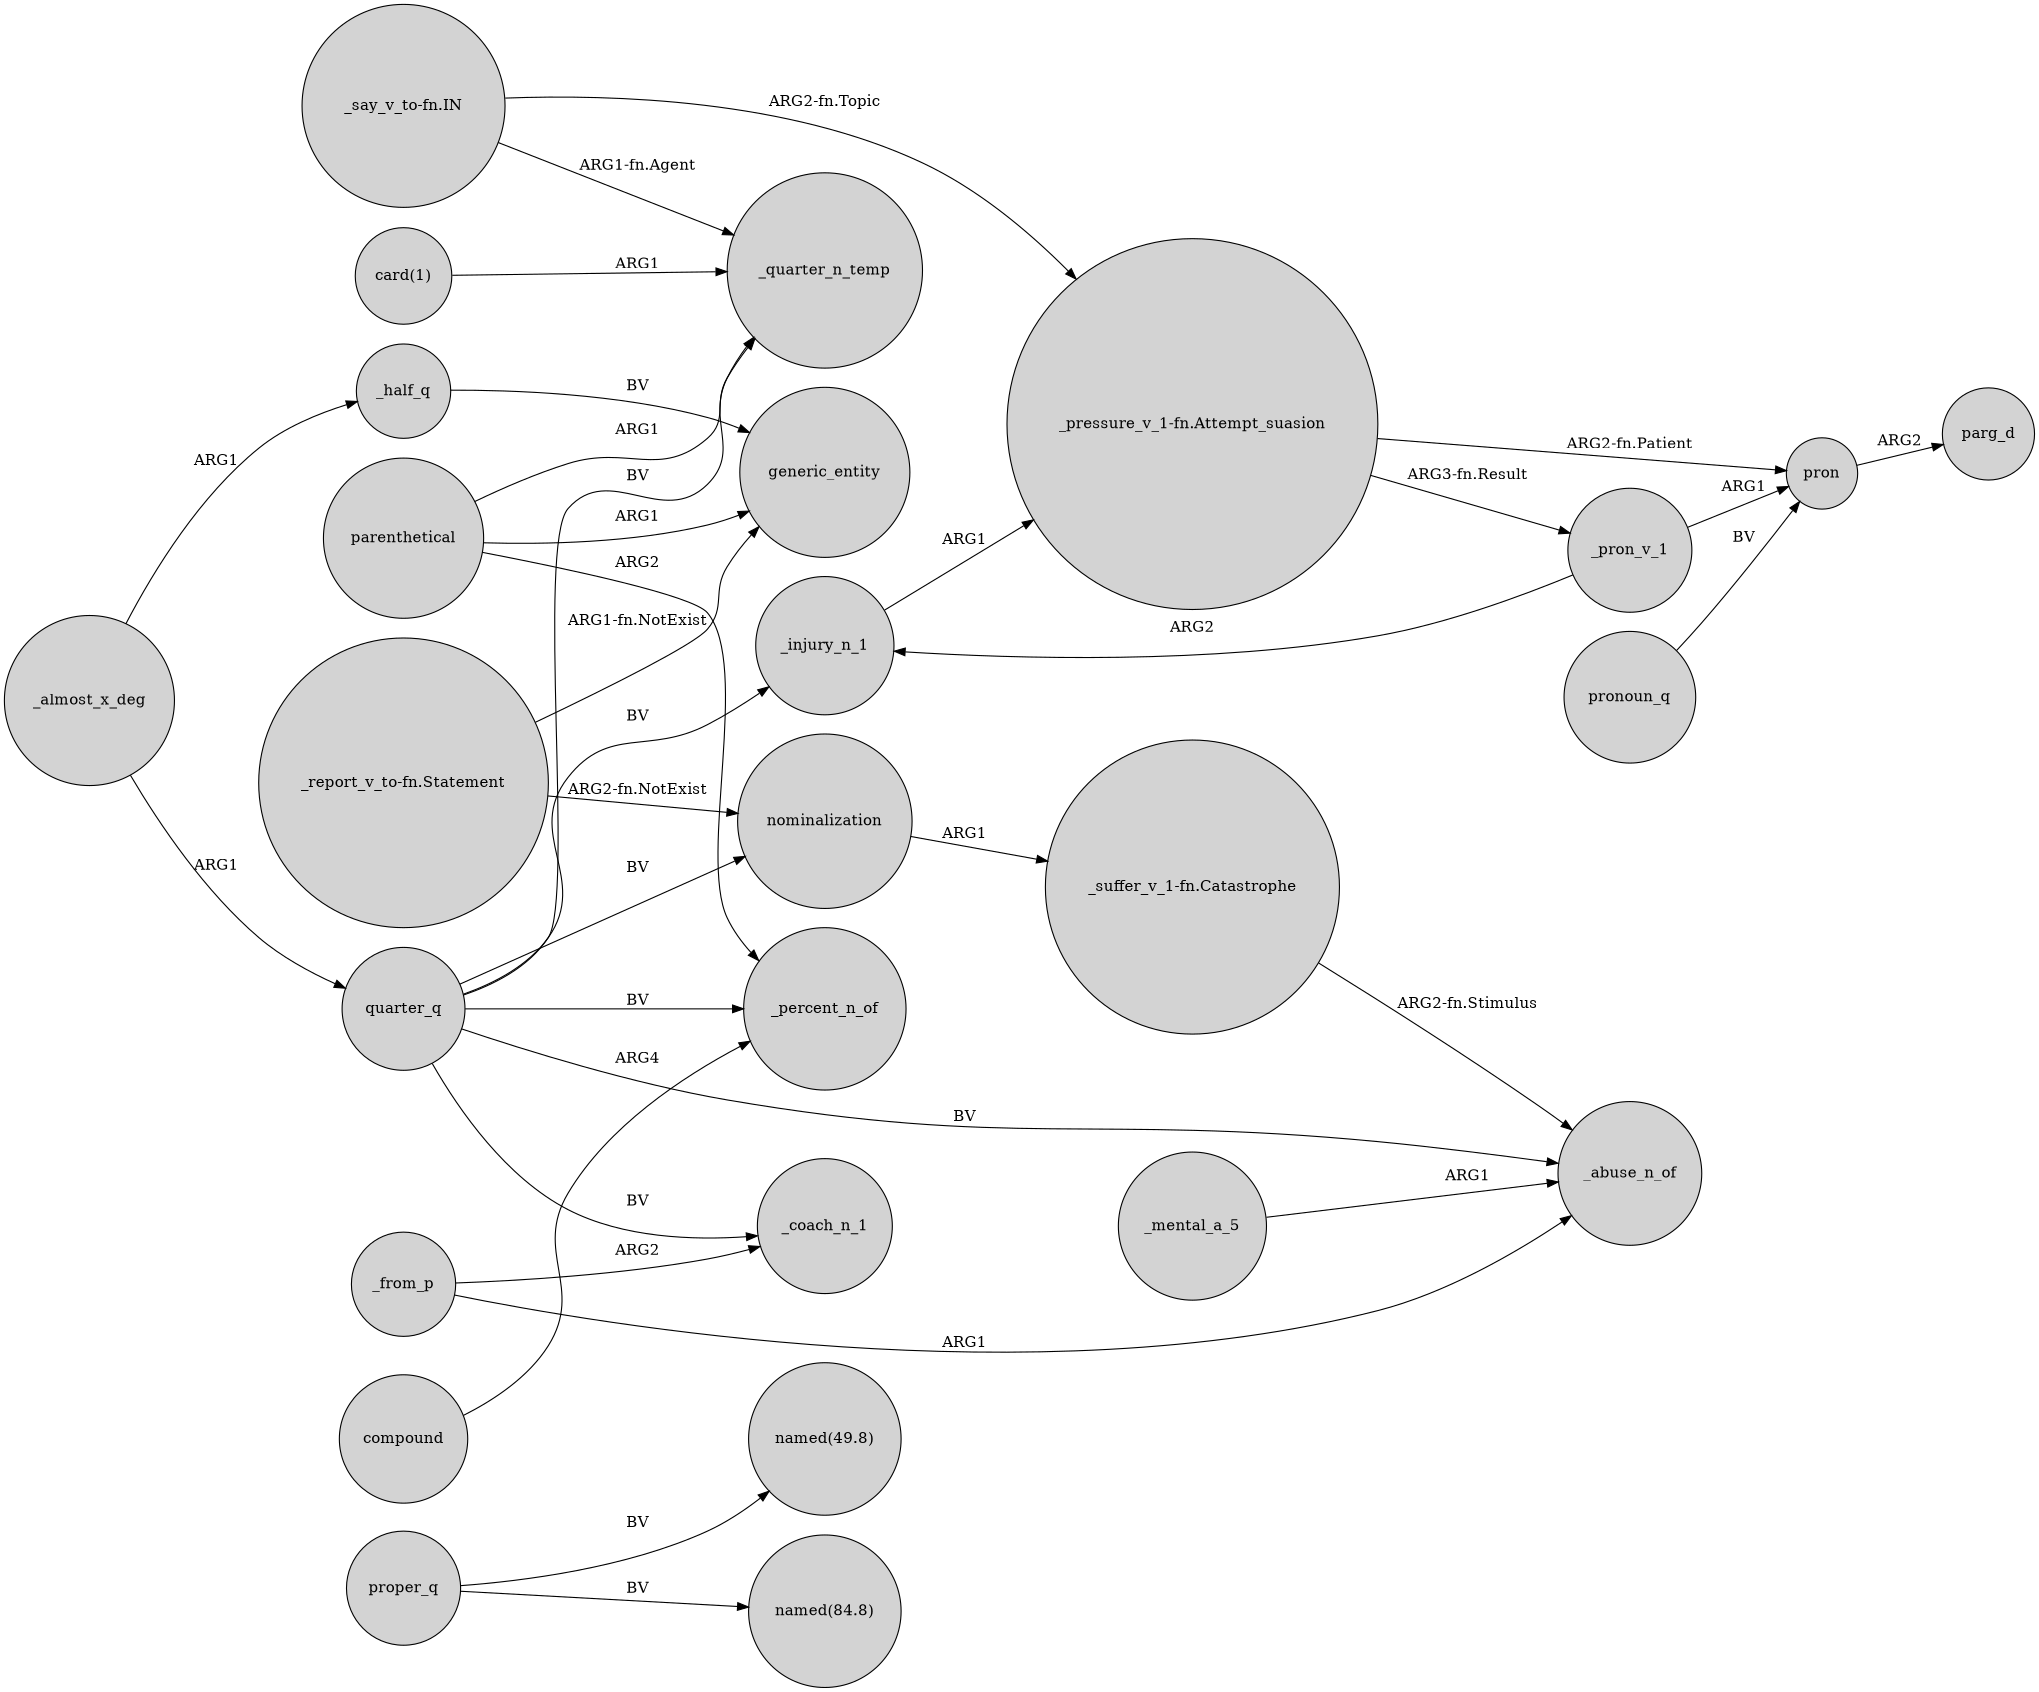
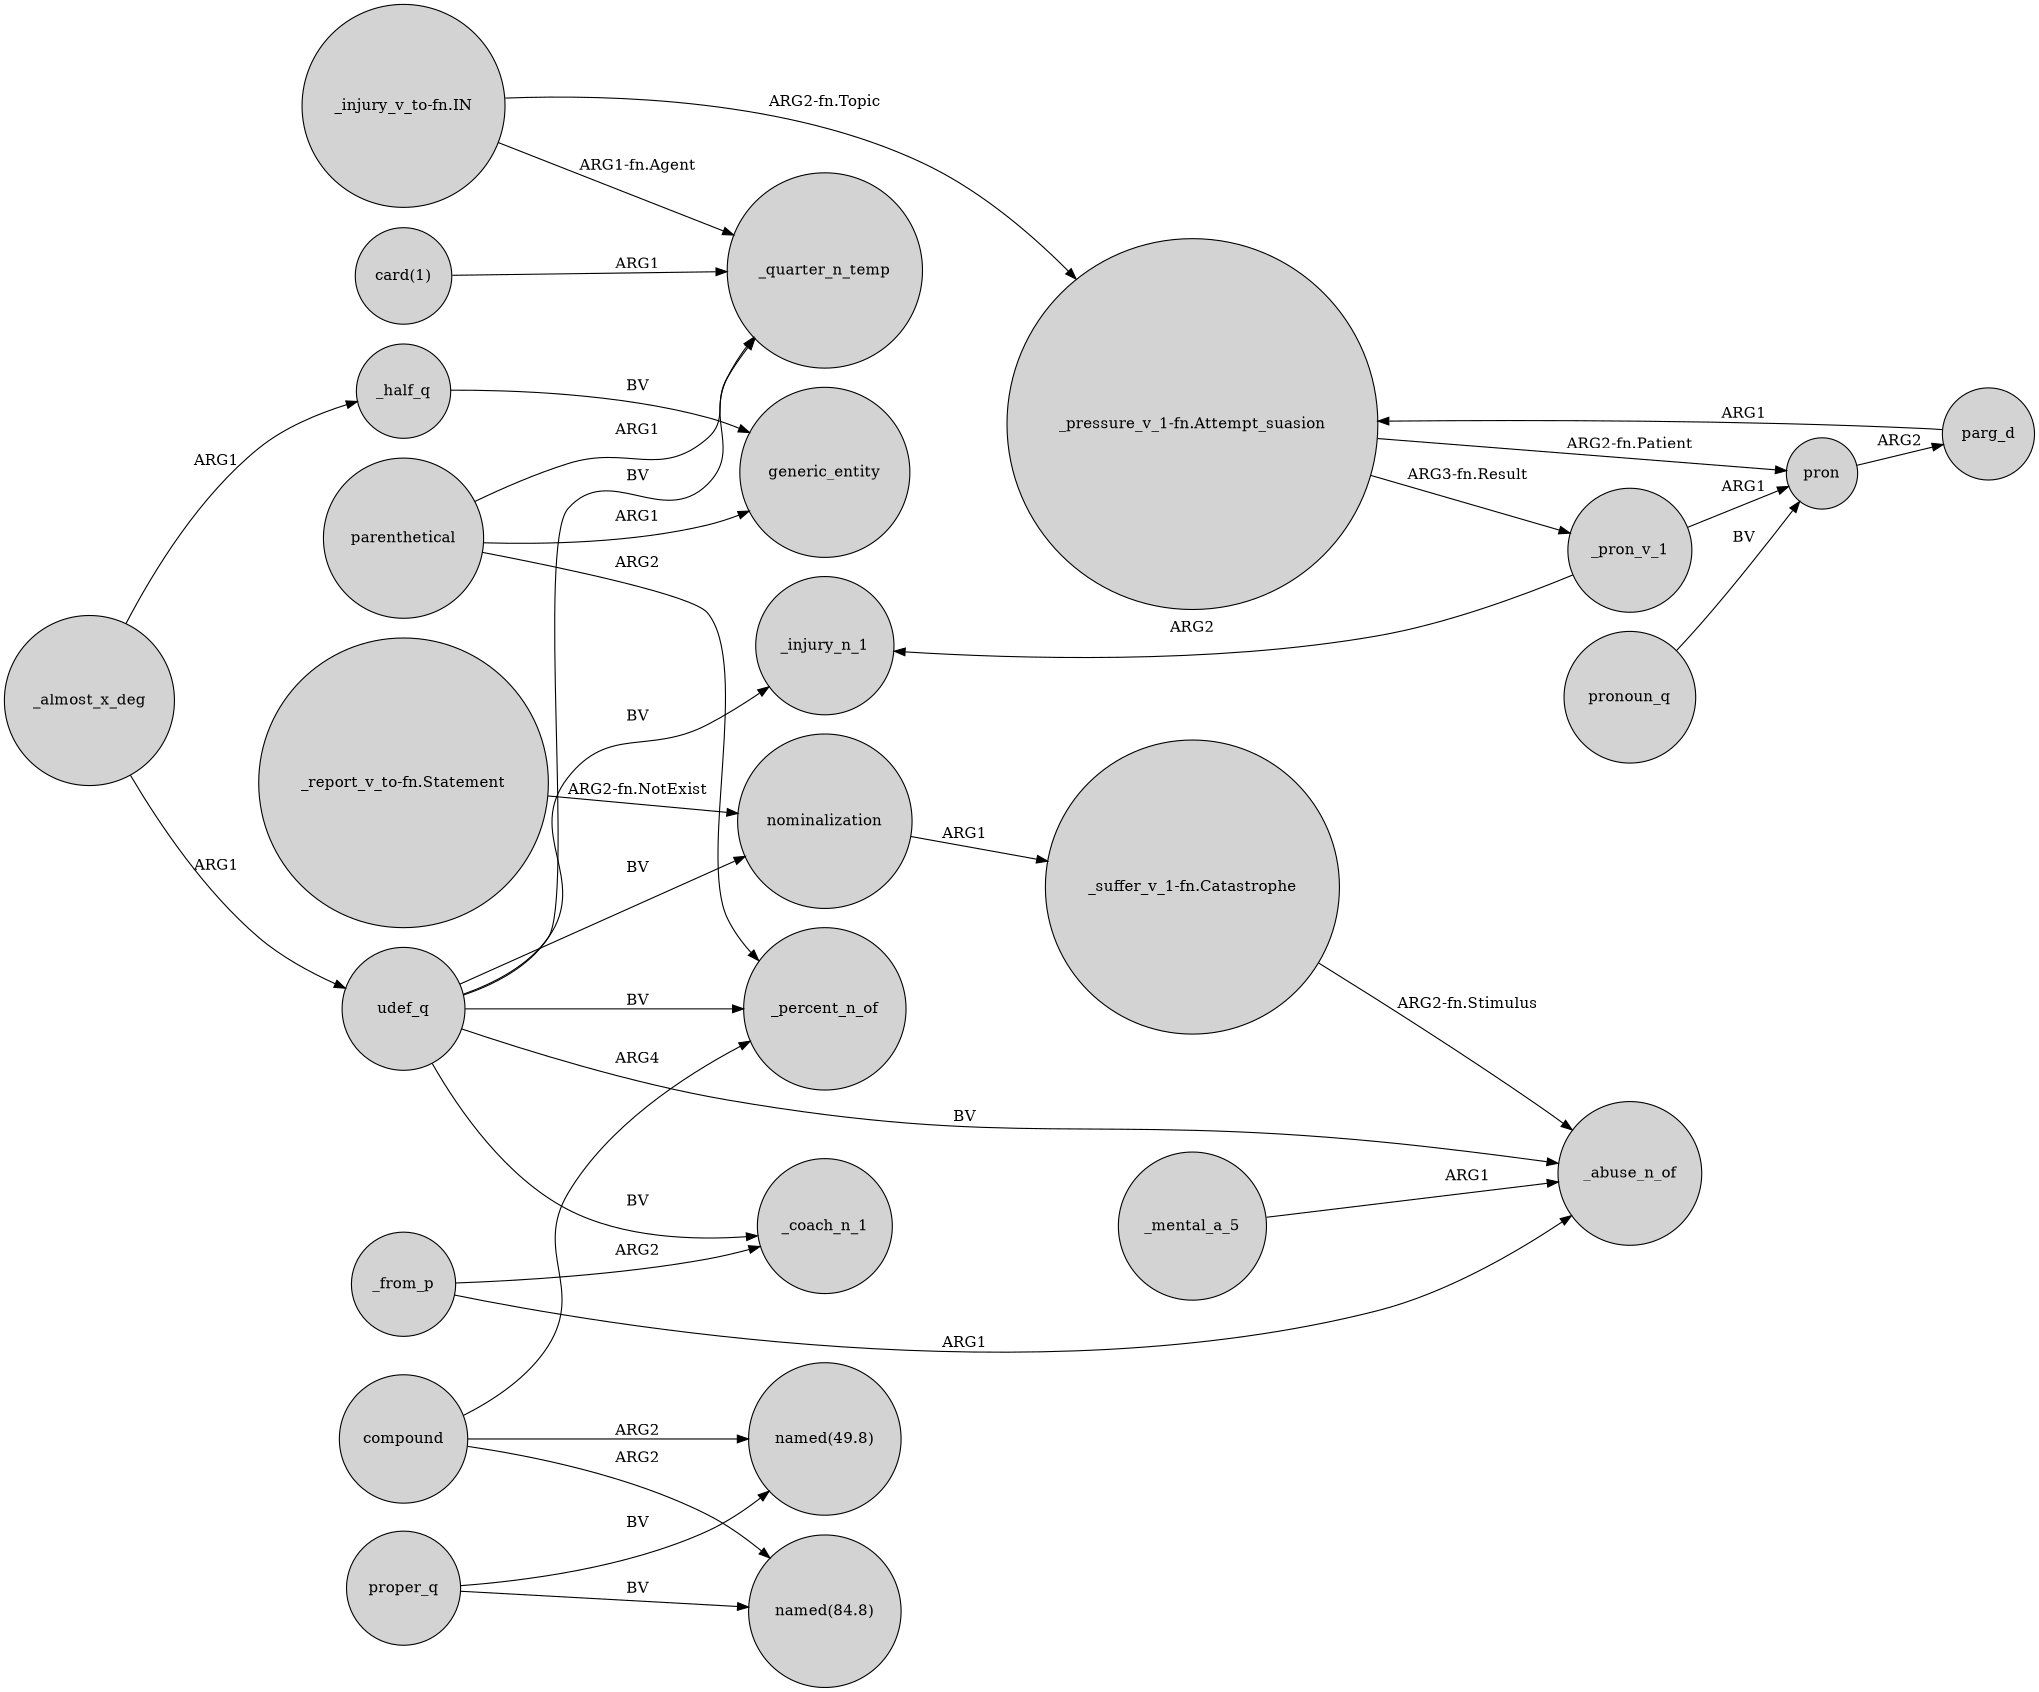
(404, 106) -> (404, 106)
(954, 568) -> (1666, 422)
(670, 654) -> none
(404, 1009) -> (404, 1009)
none -> (603, 1439)
none -> (621, 1481)
